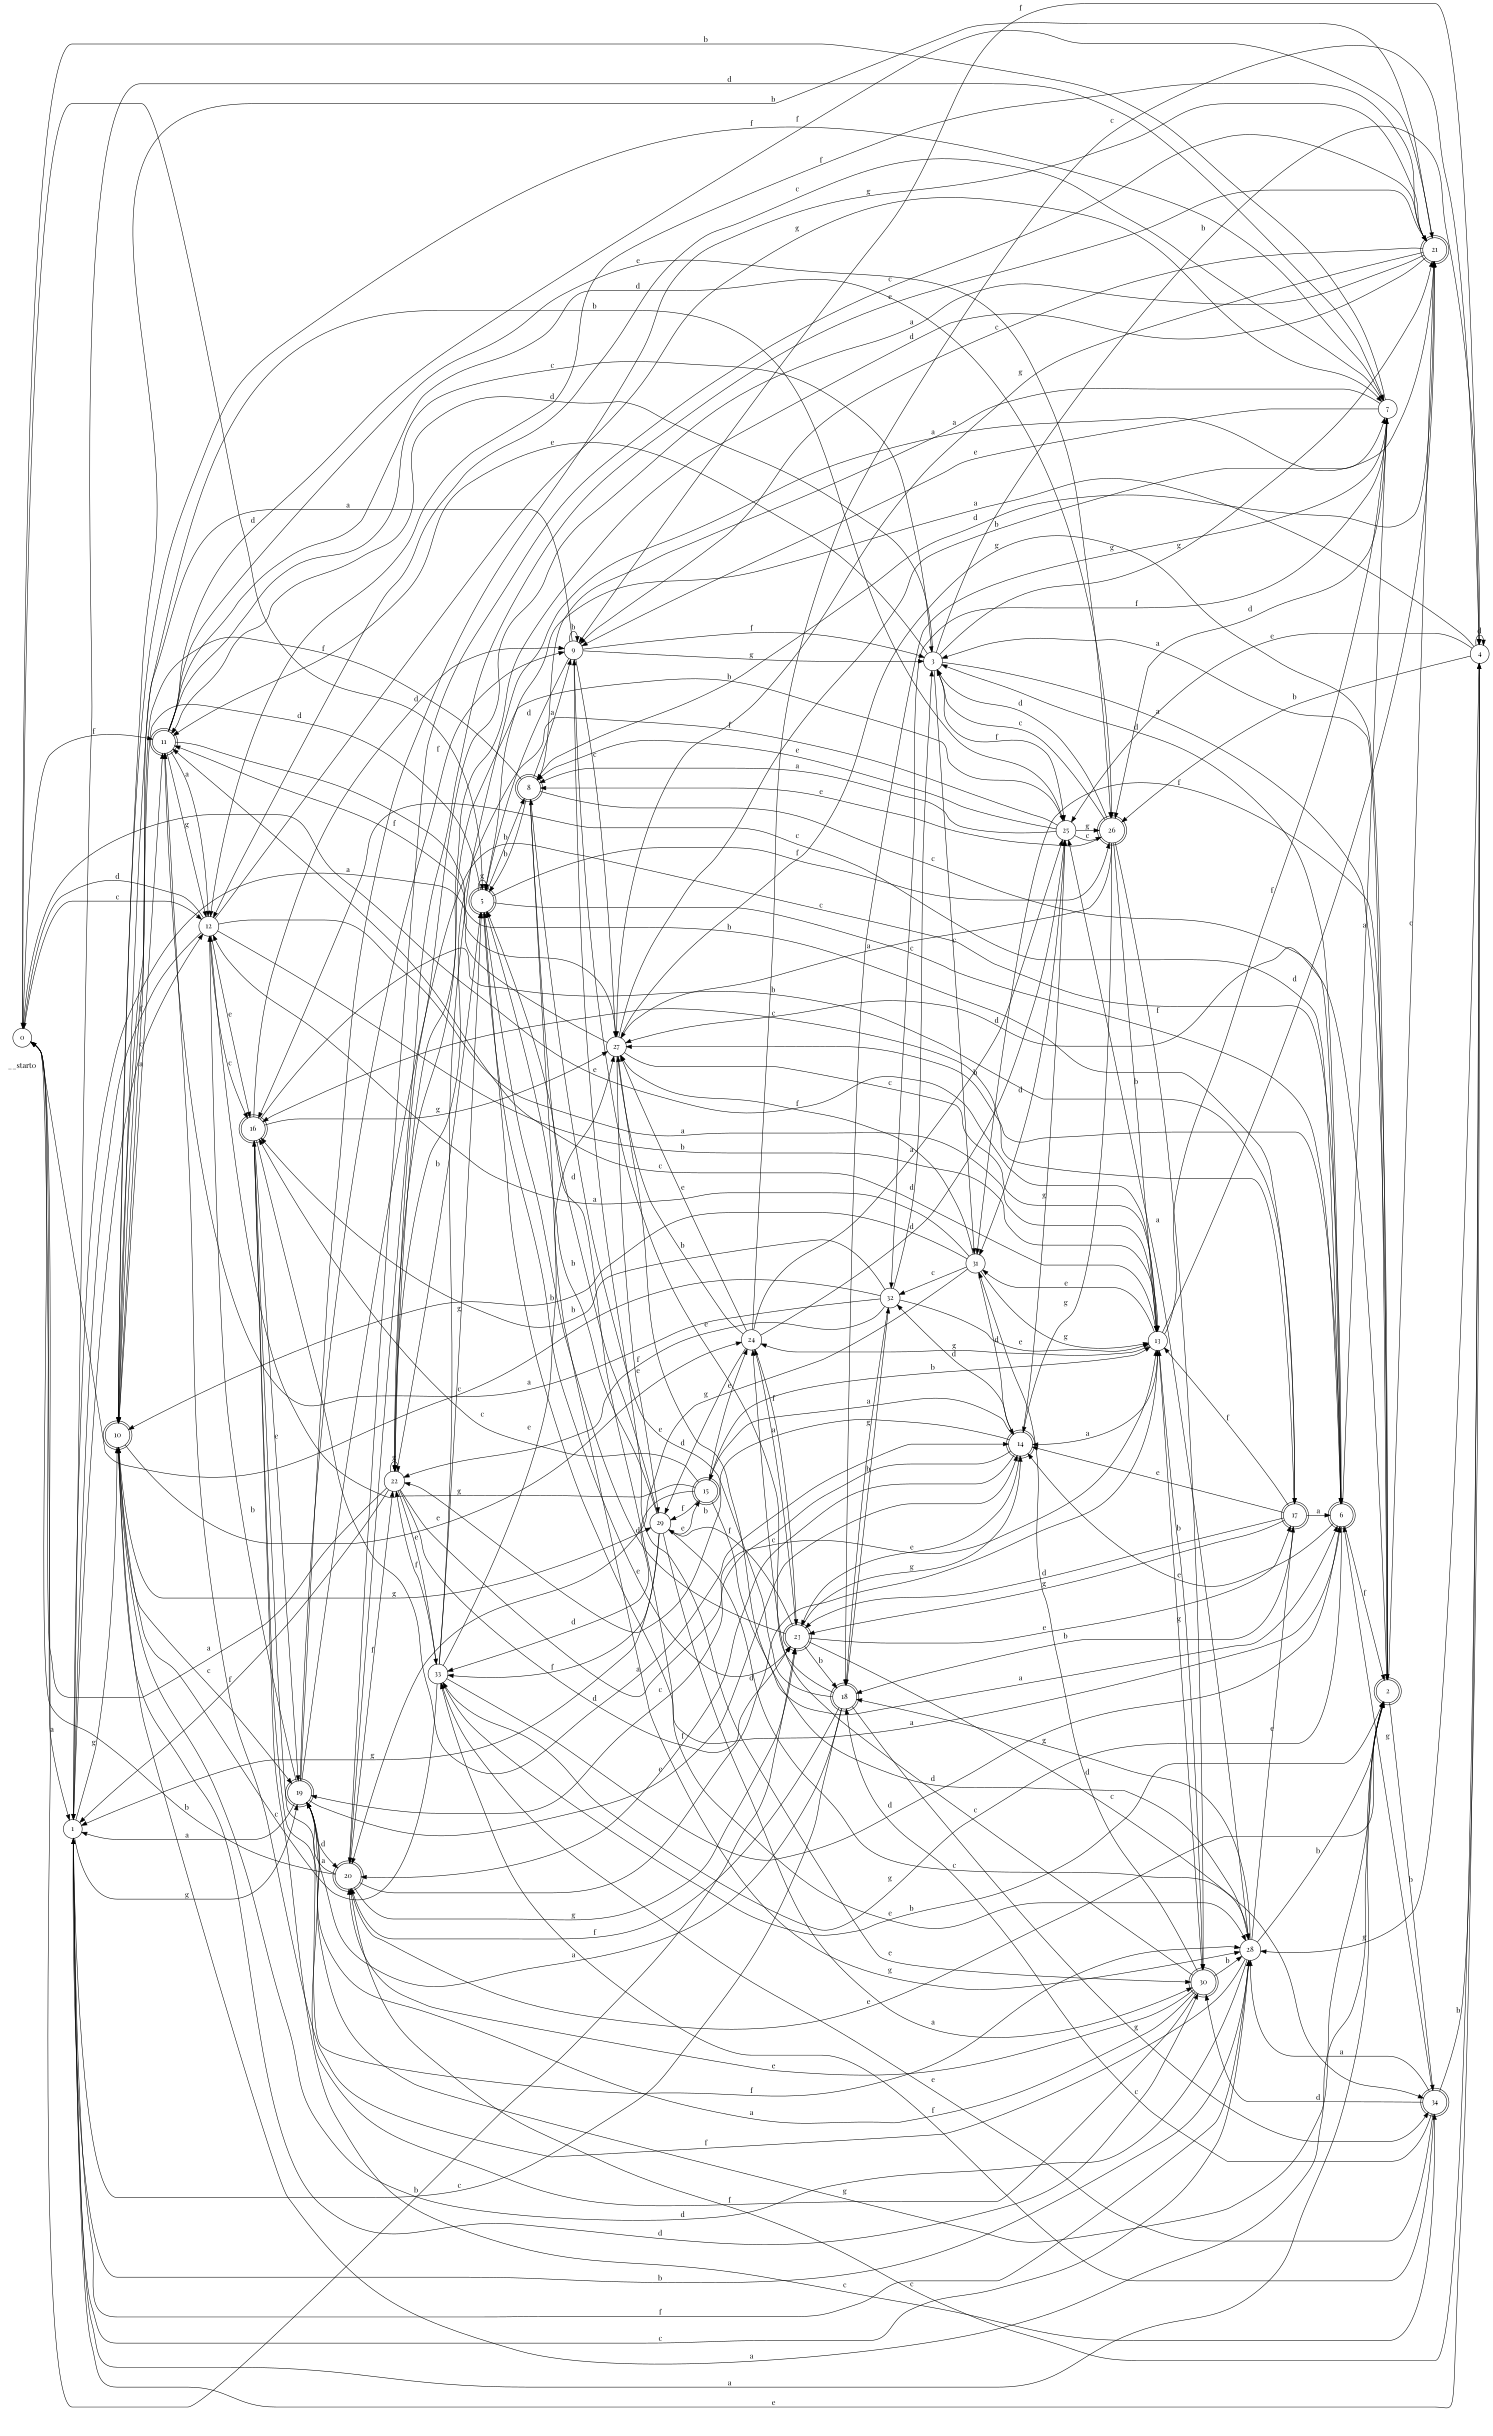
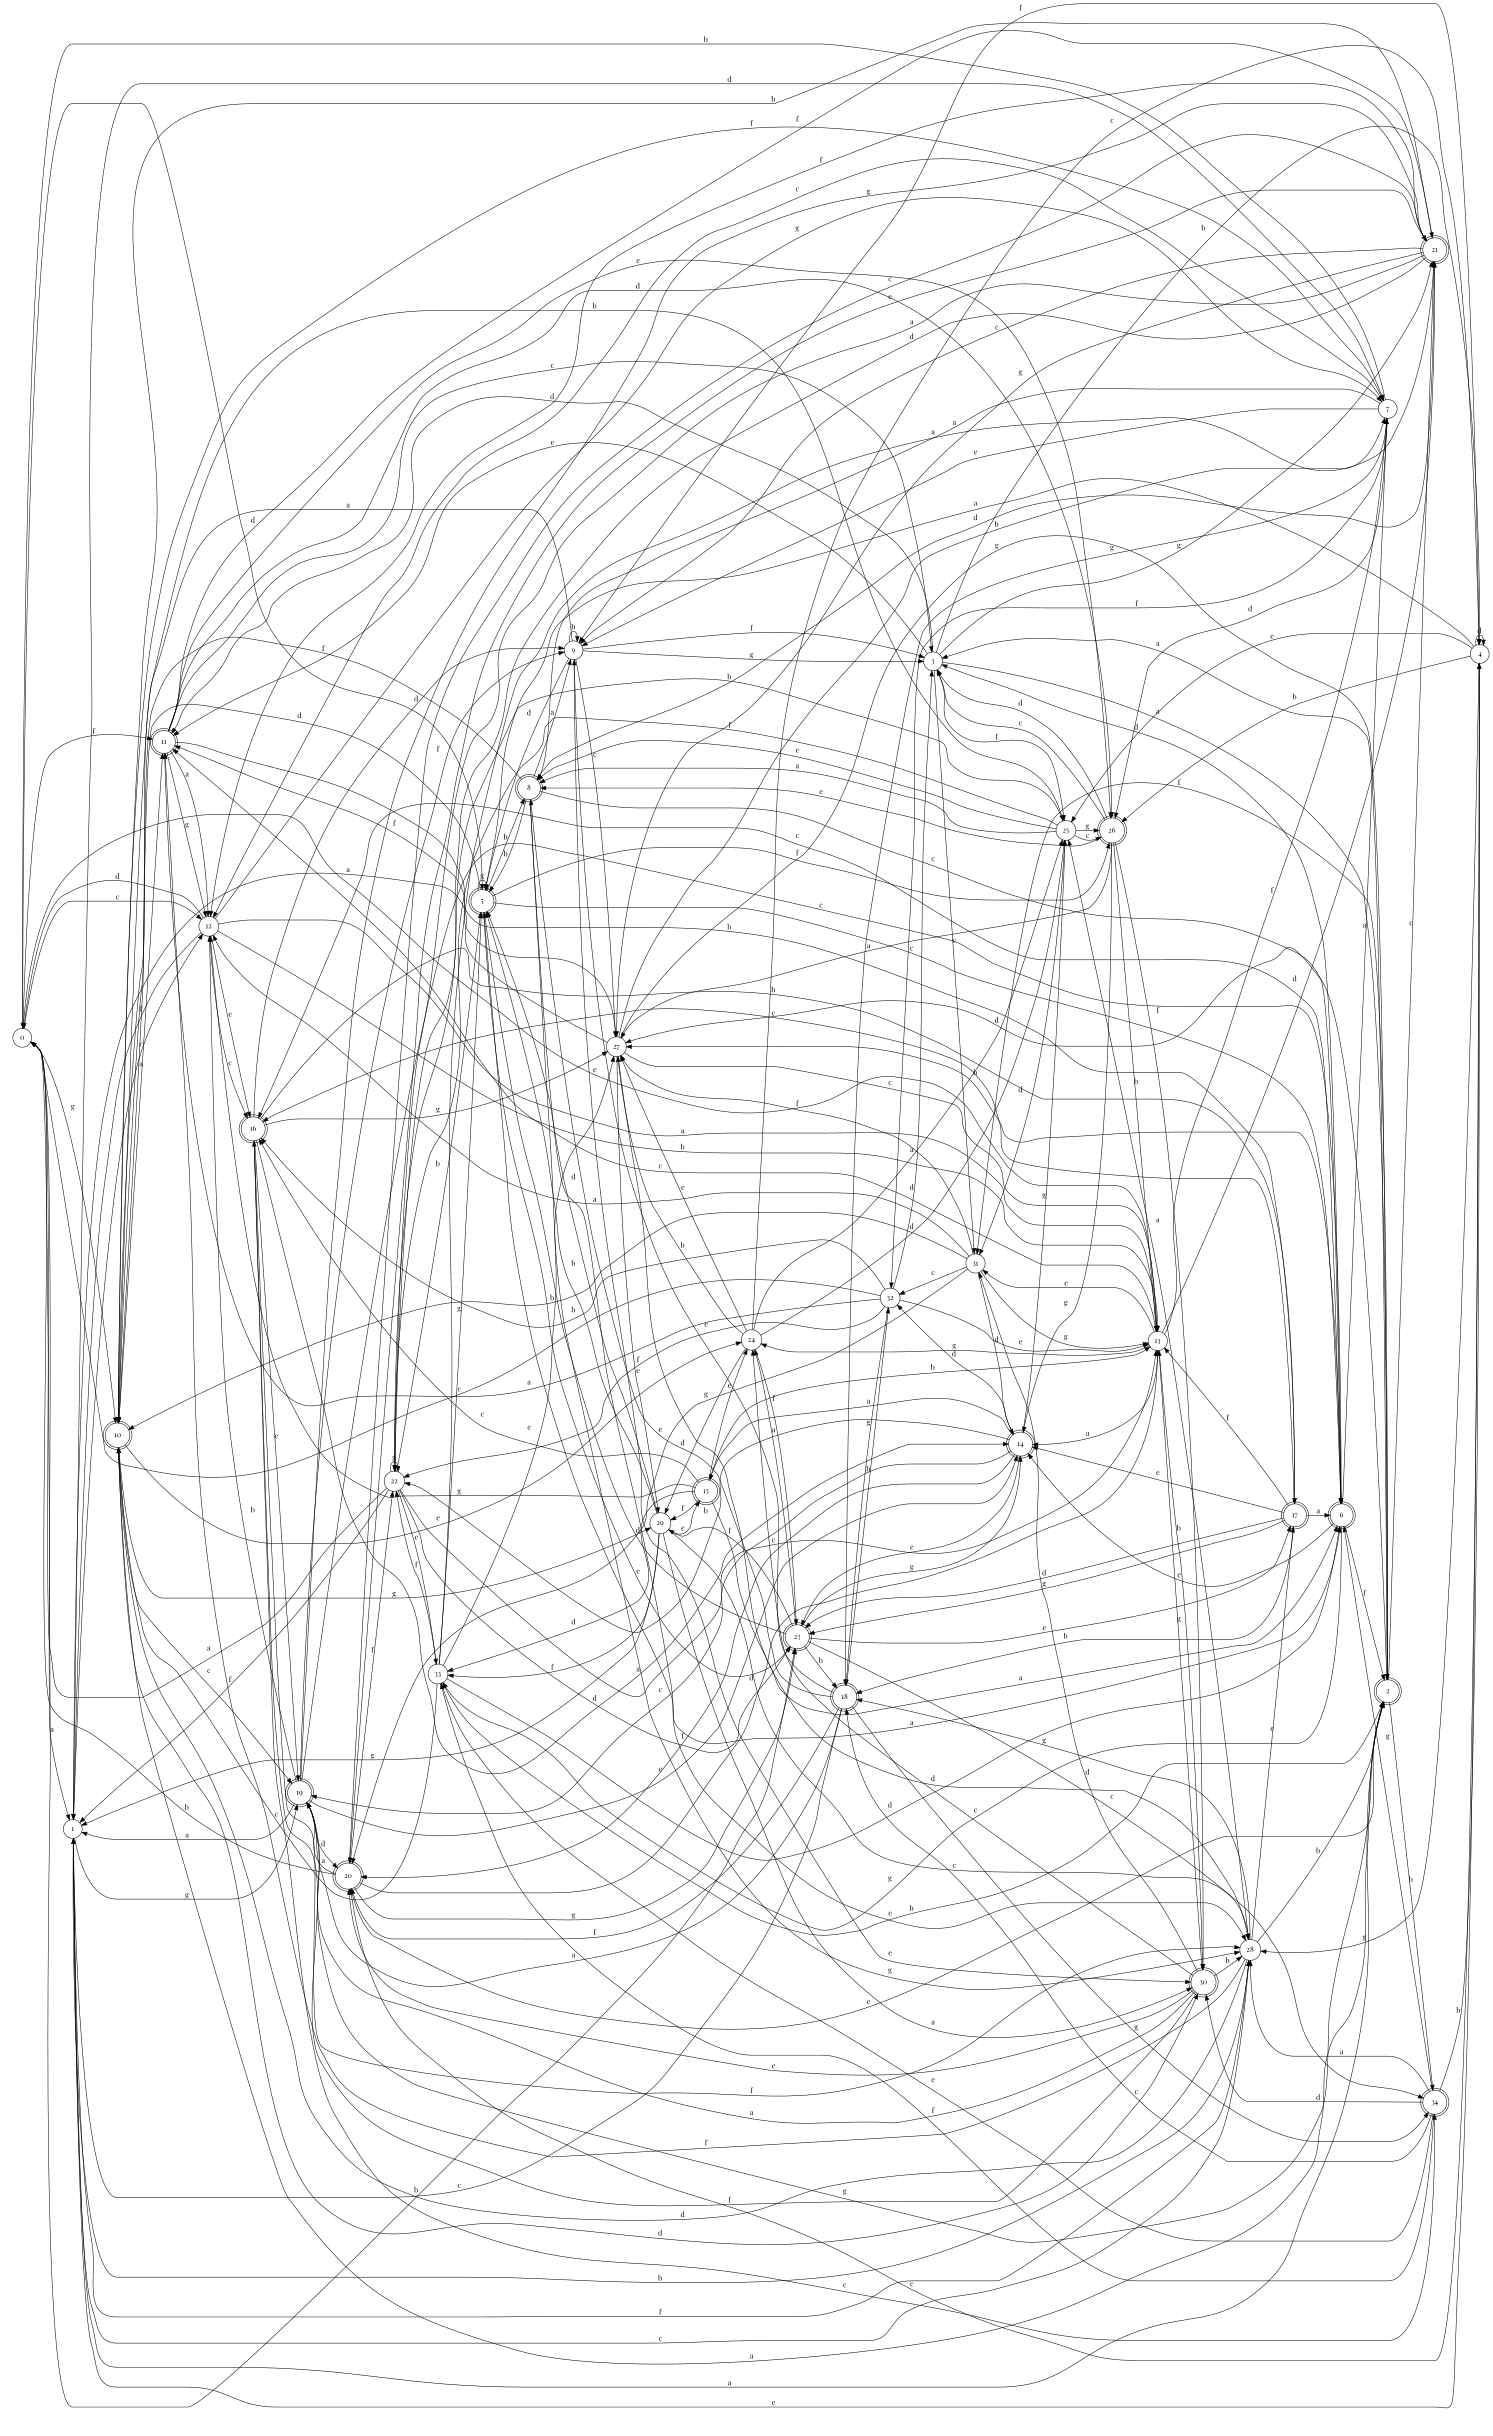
(22, 1066) -> none
(109, 1638) -> (87, 1216)
